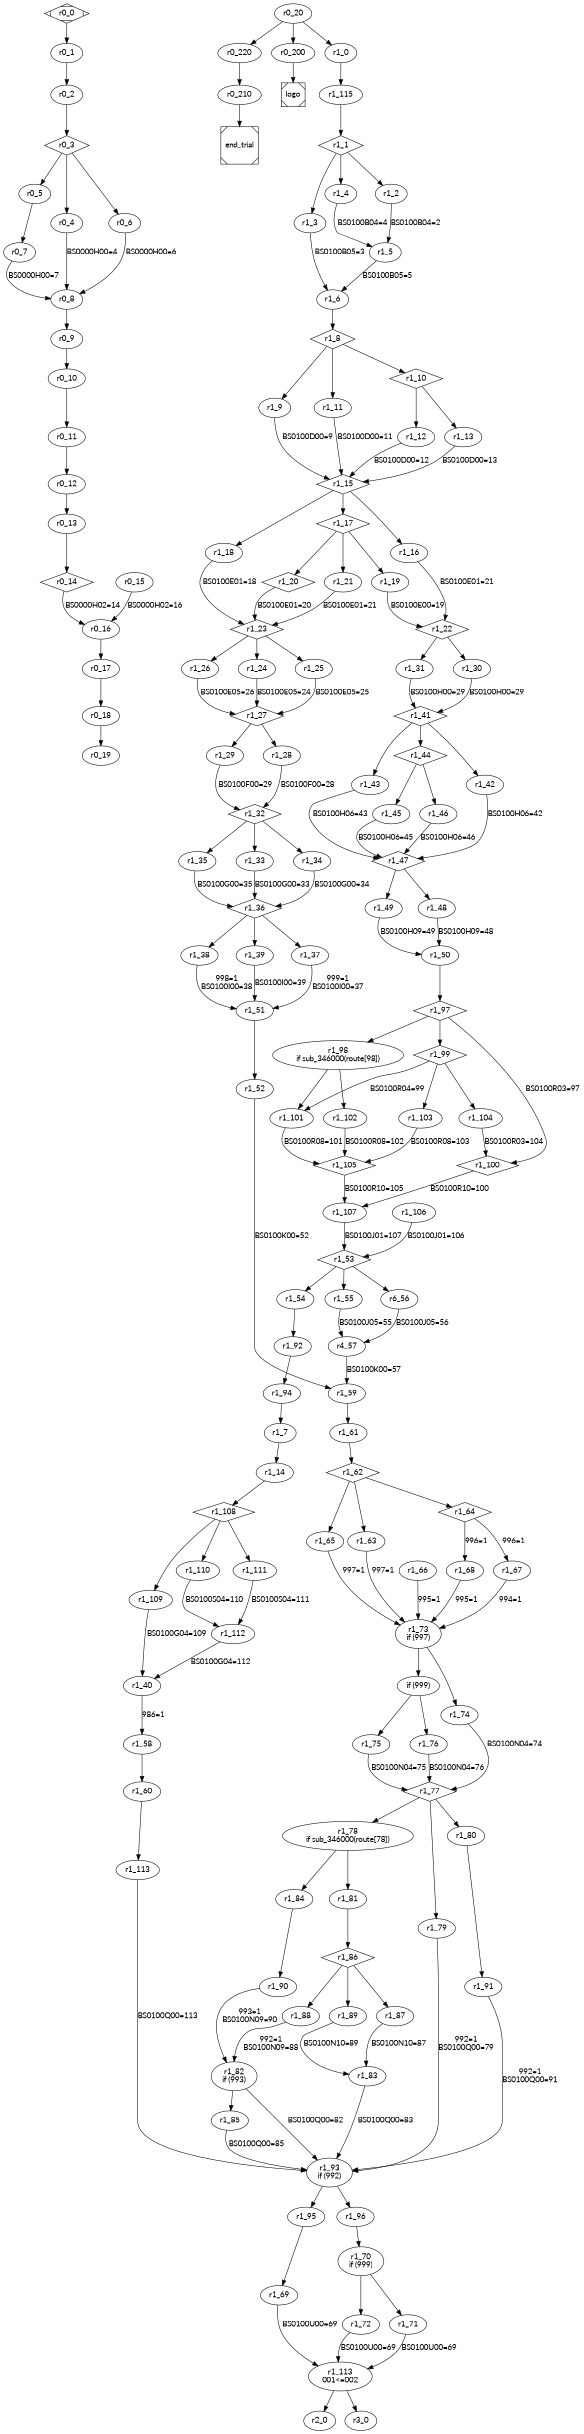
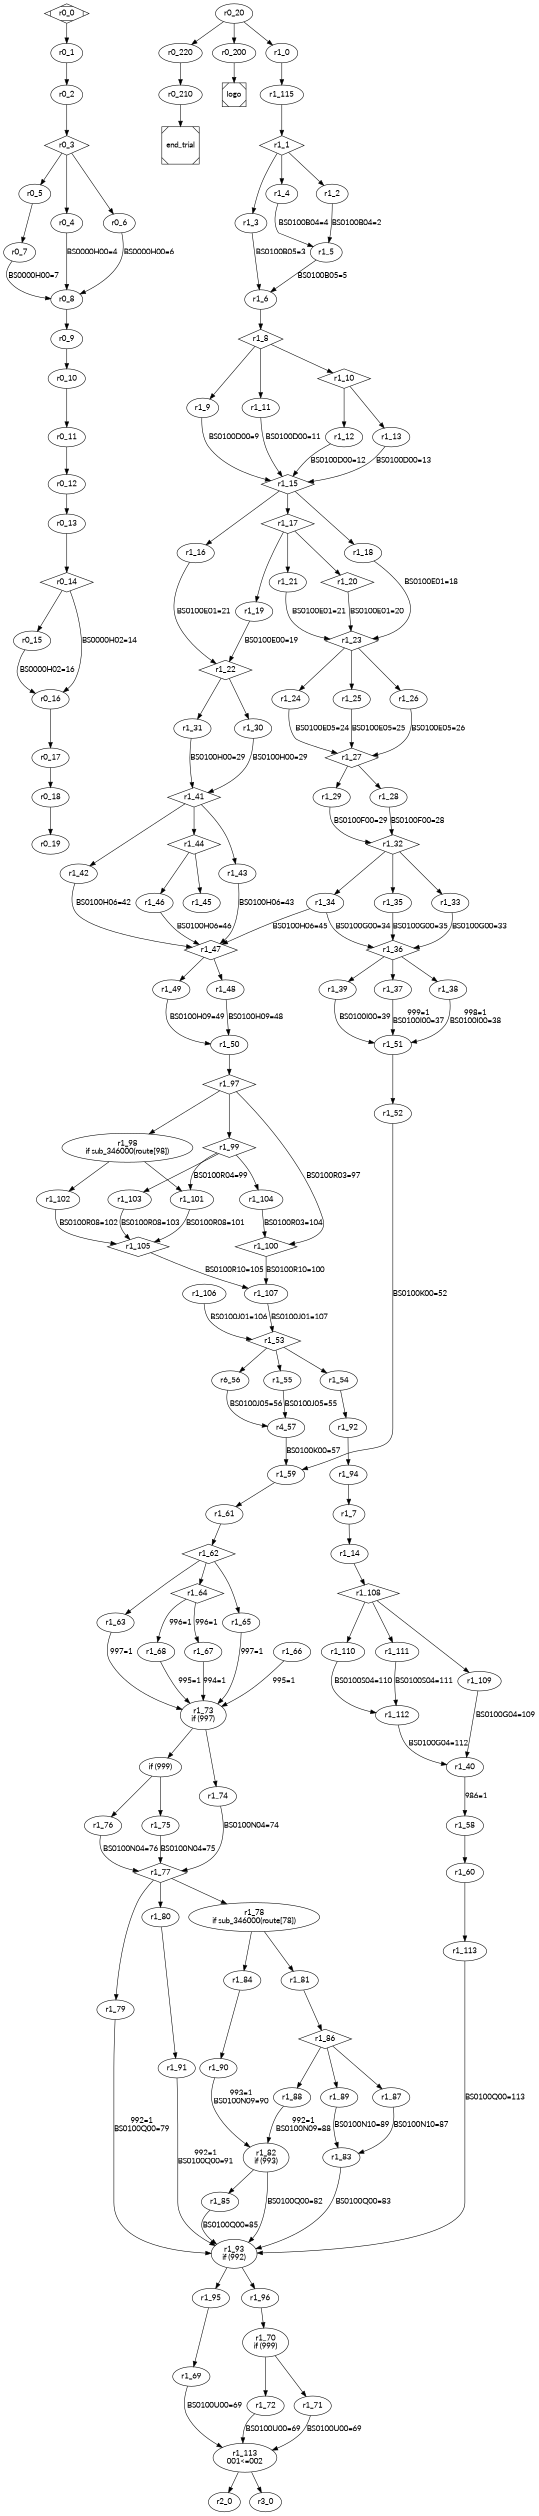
none -> (51, 609)
(357, 838) -> (268, 924)
